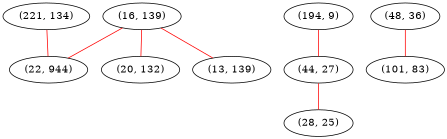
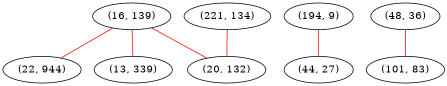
(47, 43) -> (227, 43)
(232, 70) -> (133, 70)
(319, 123) -> none
